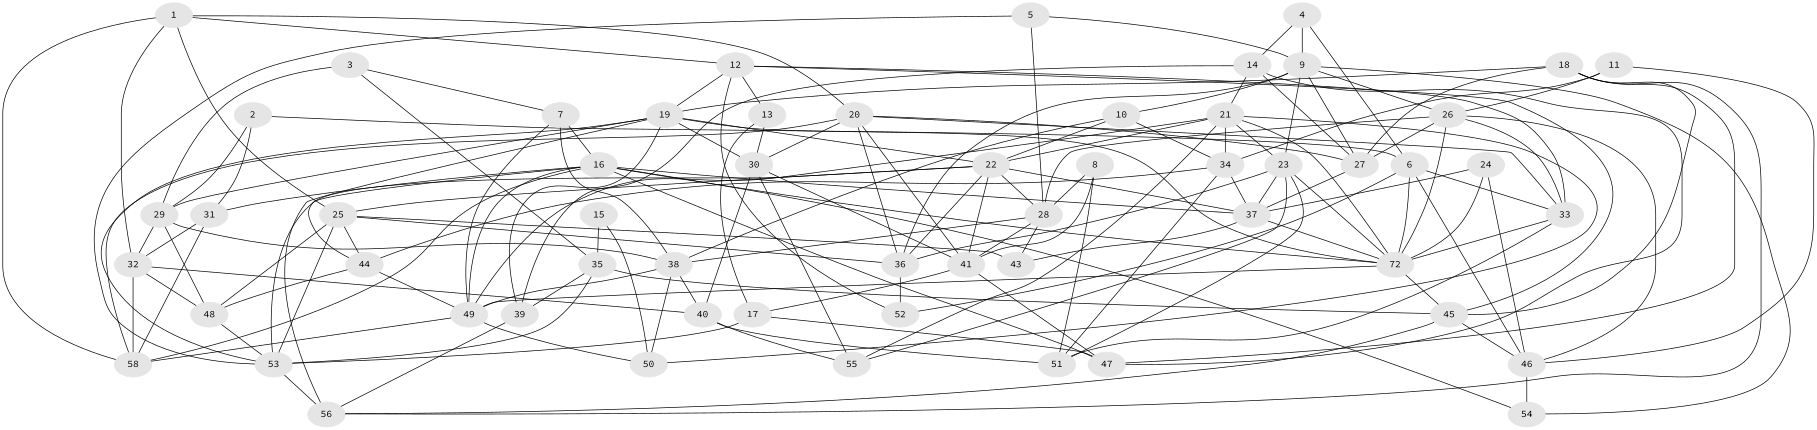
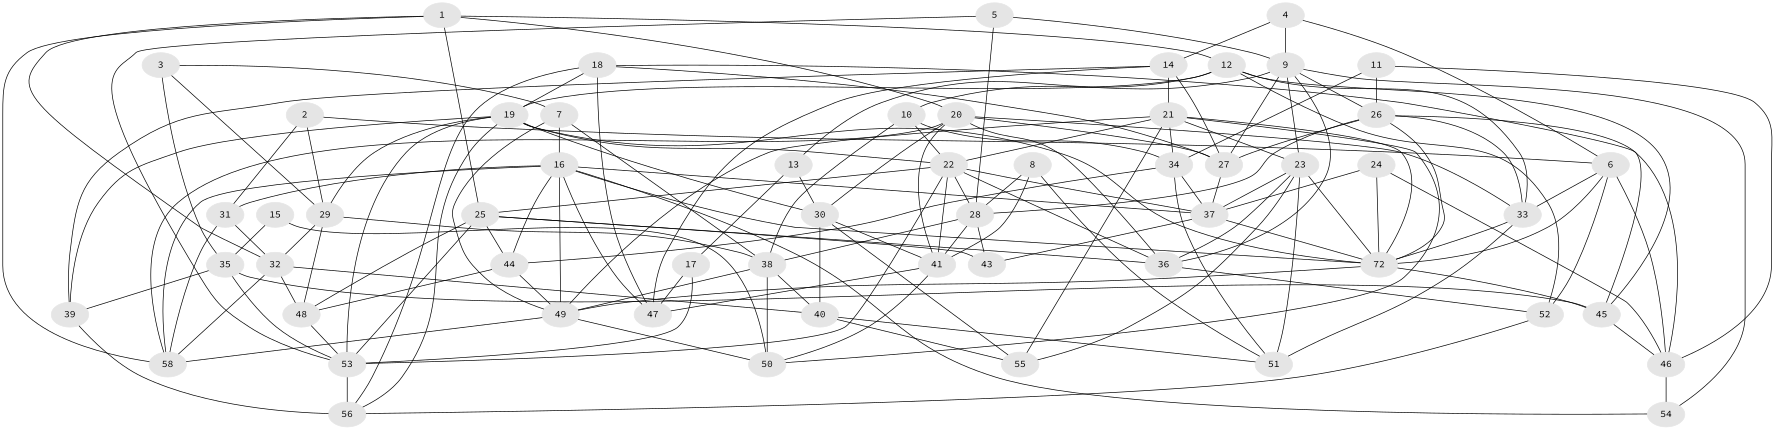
(874, 289) -> (860, 332)
(893, 397) -> (951, 400)
